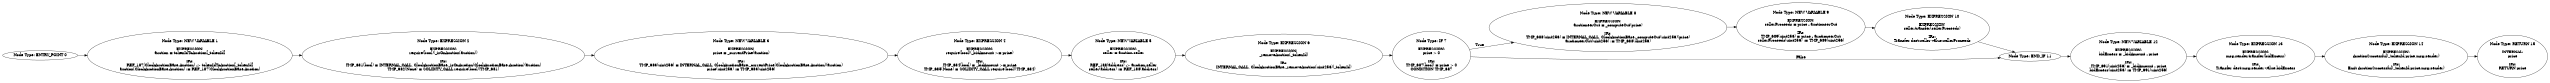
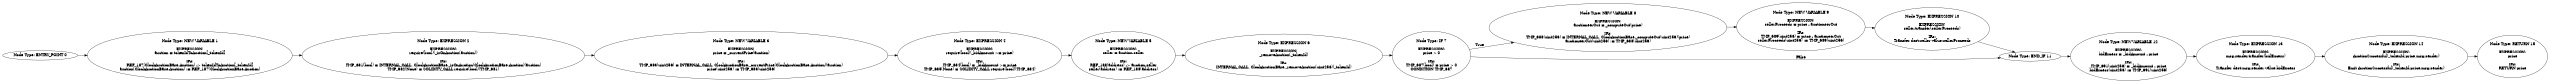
(2512, 56) -> (2512, 56)
